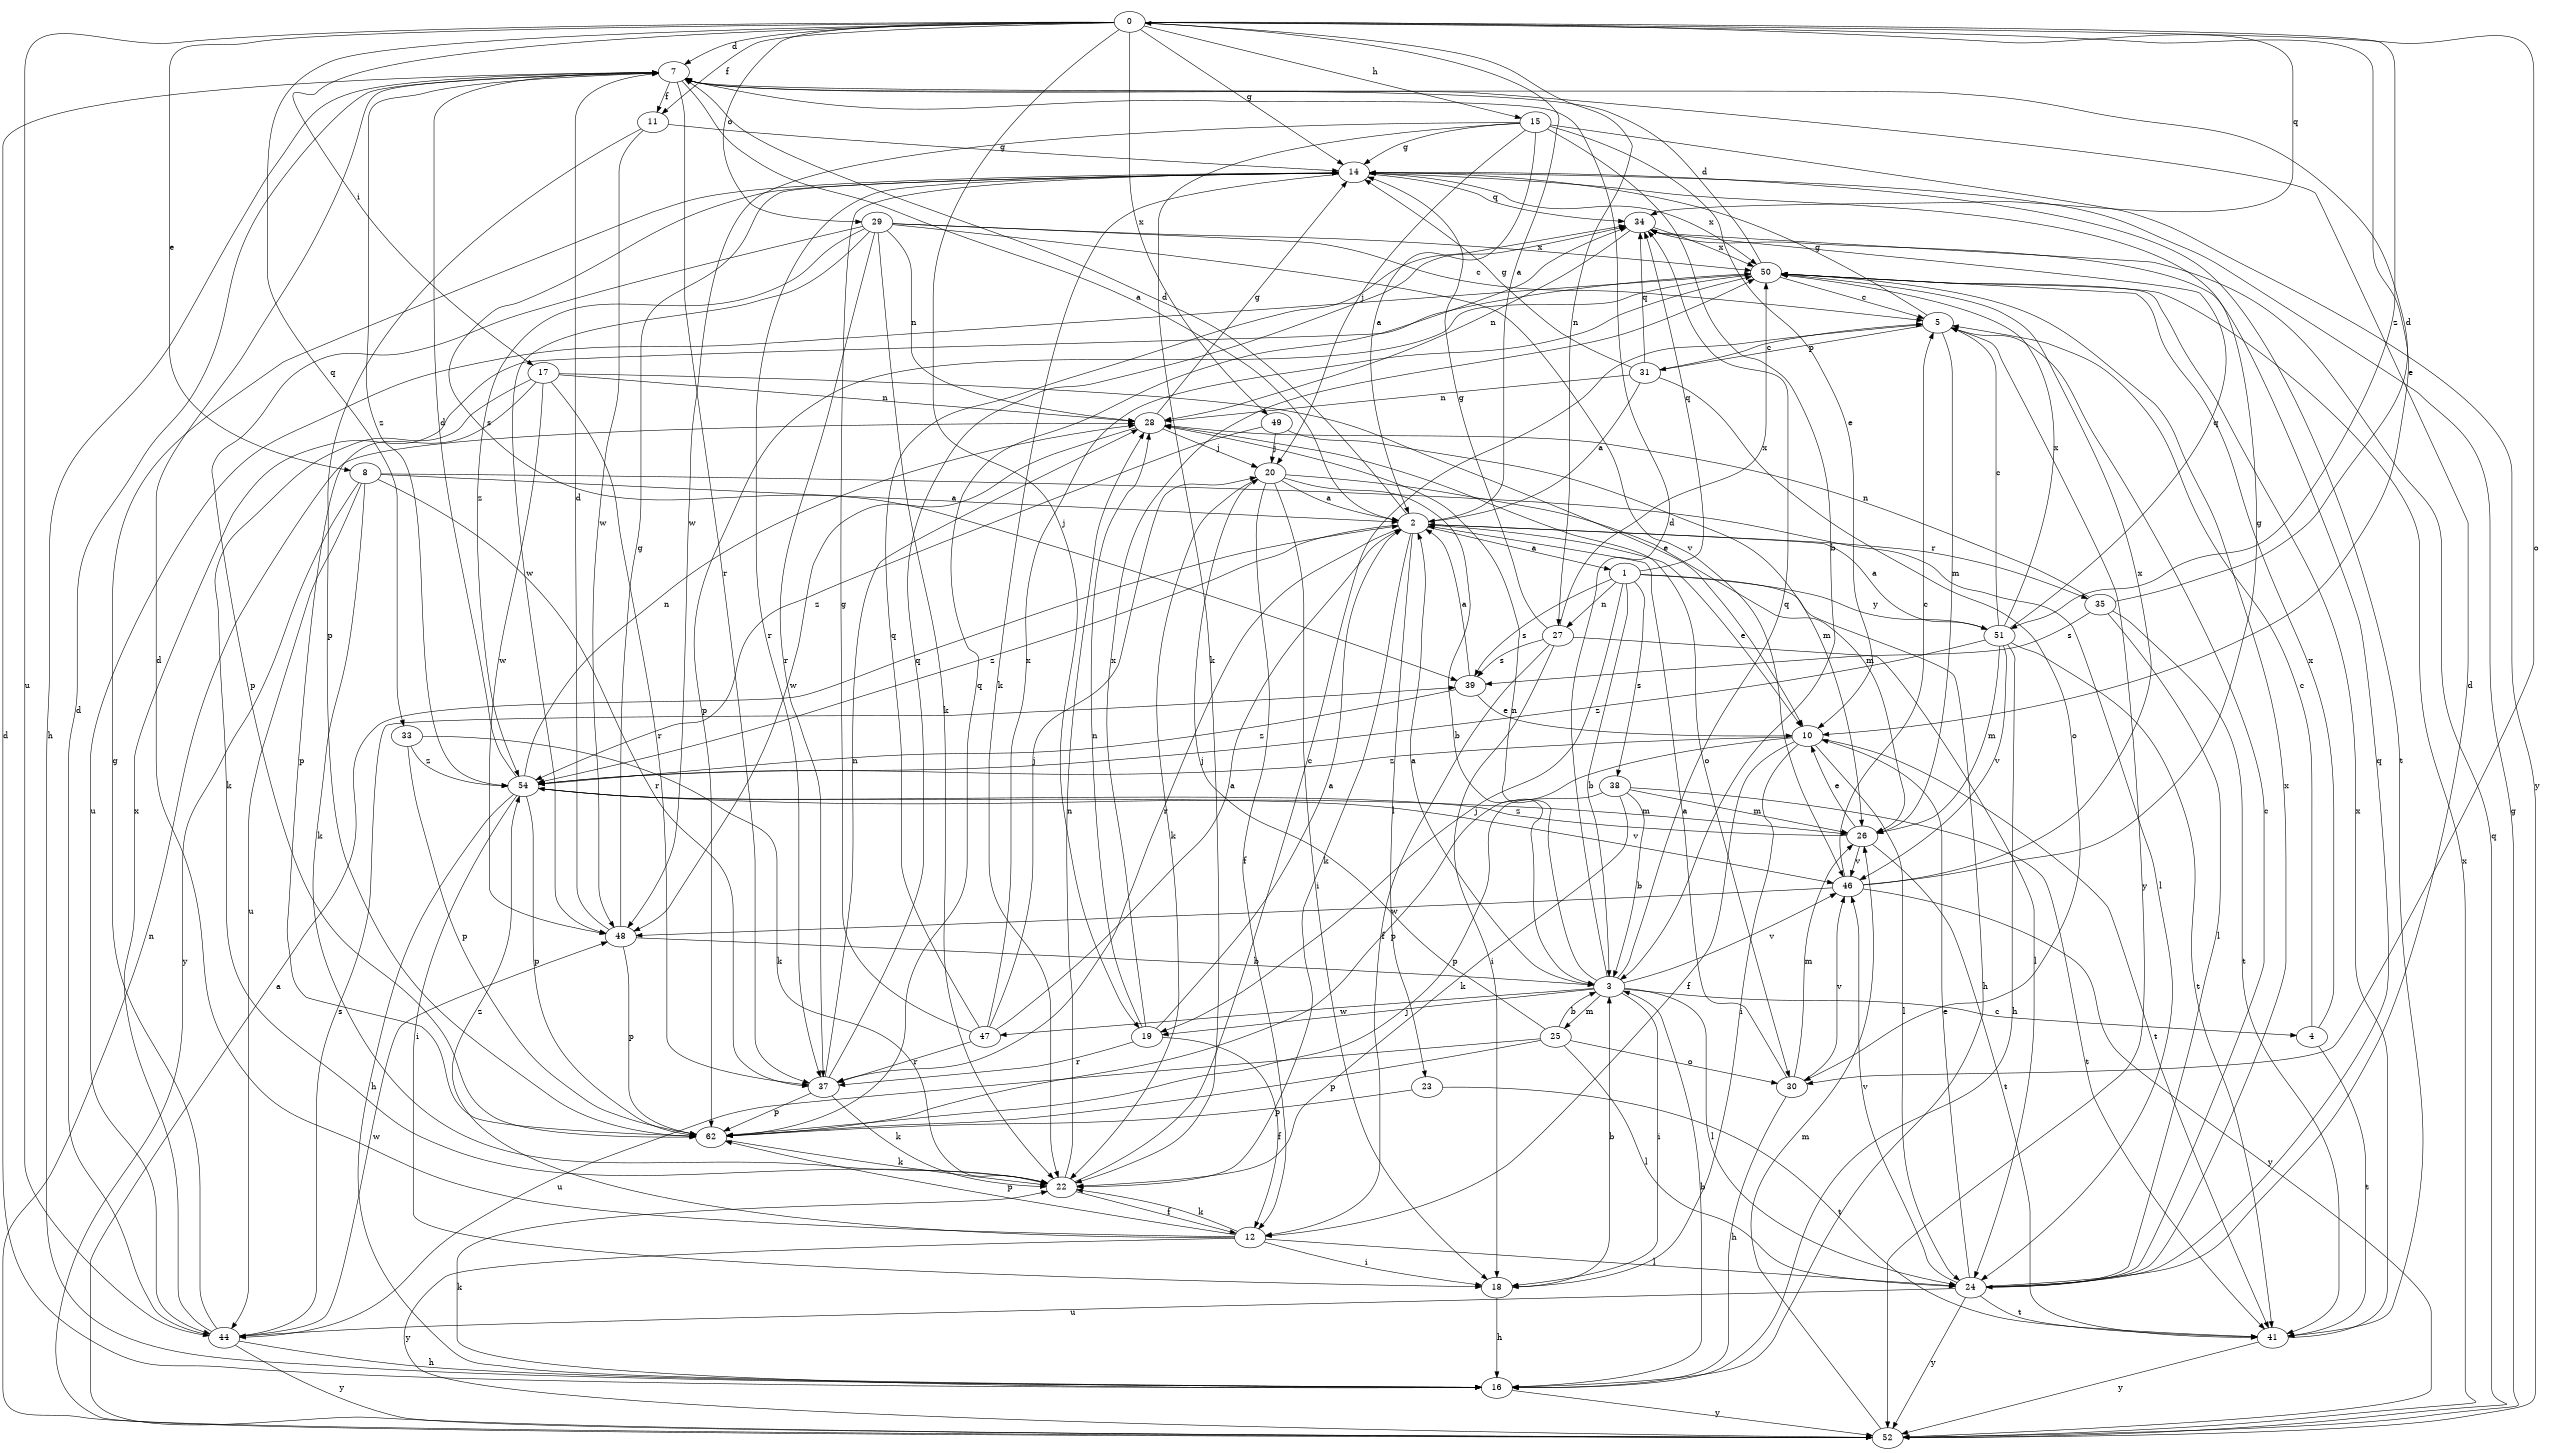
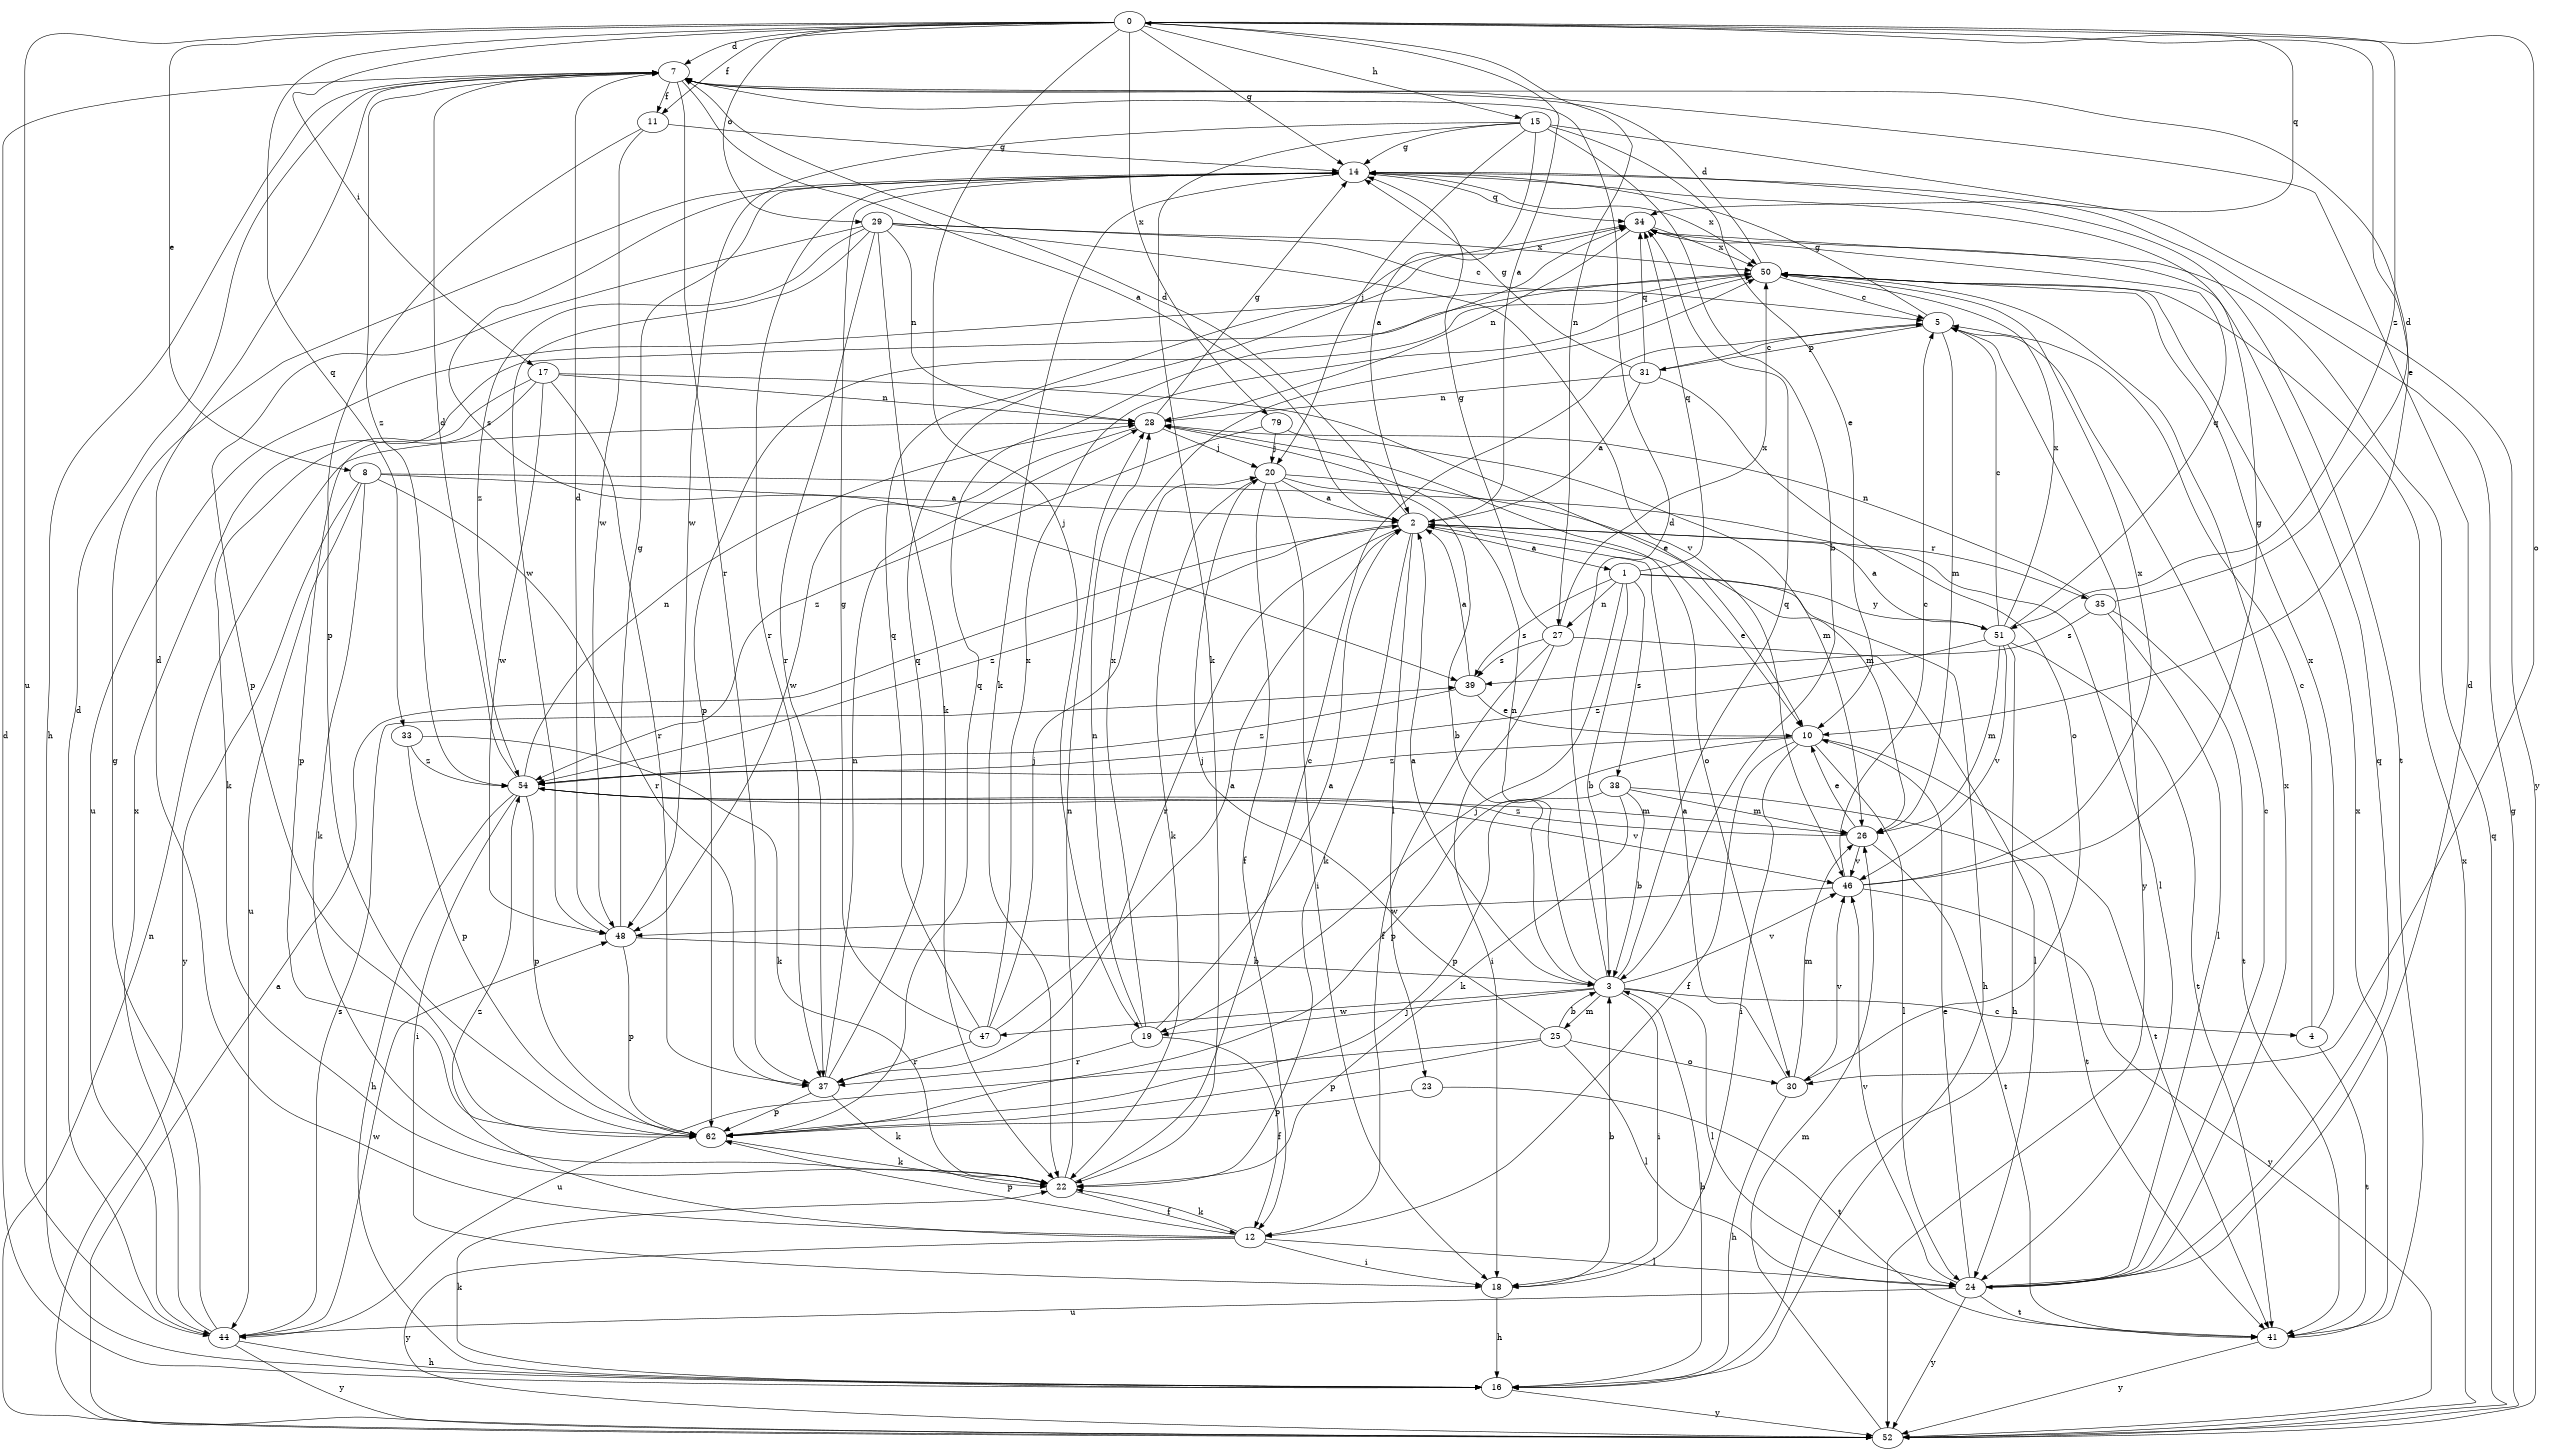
(1277, 423) -> (1277, 423)
